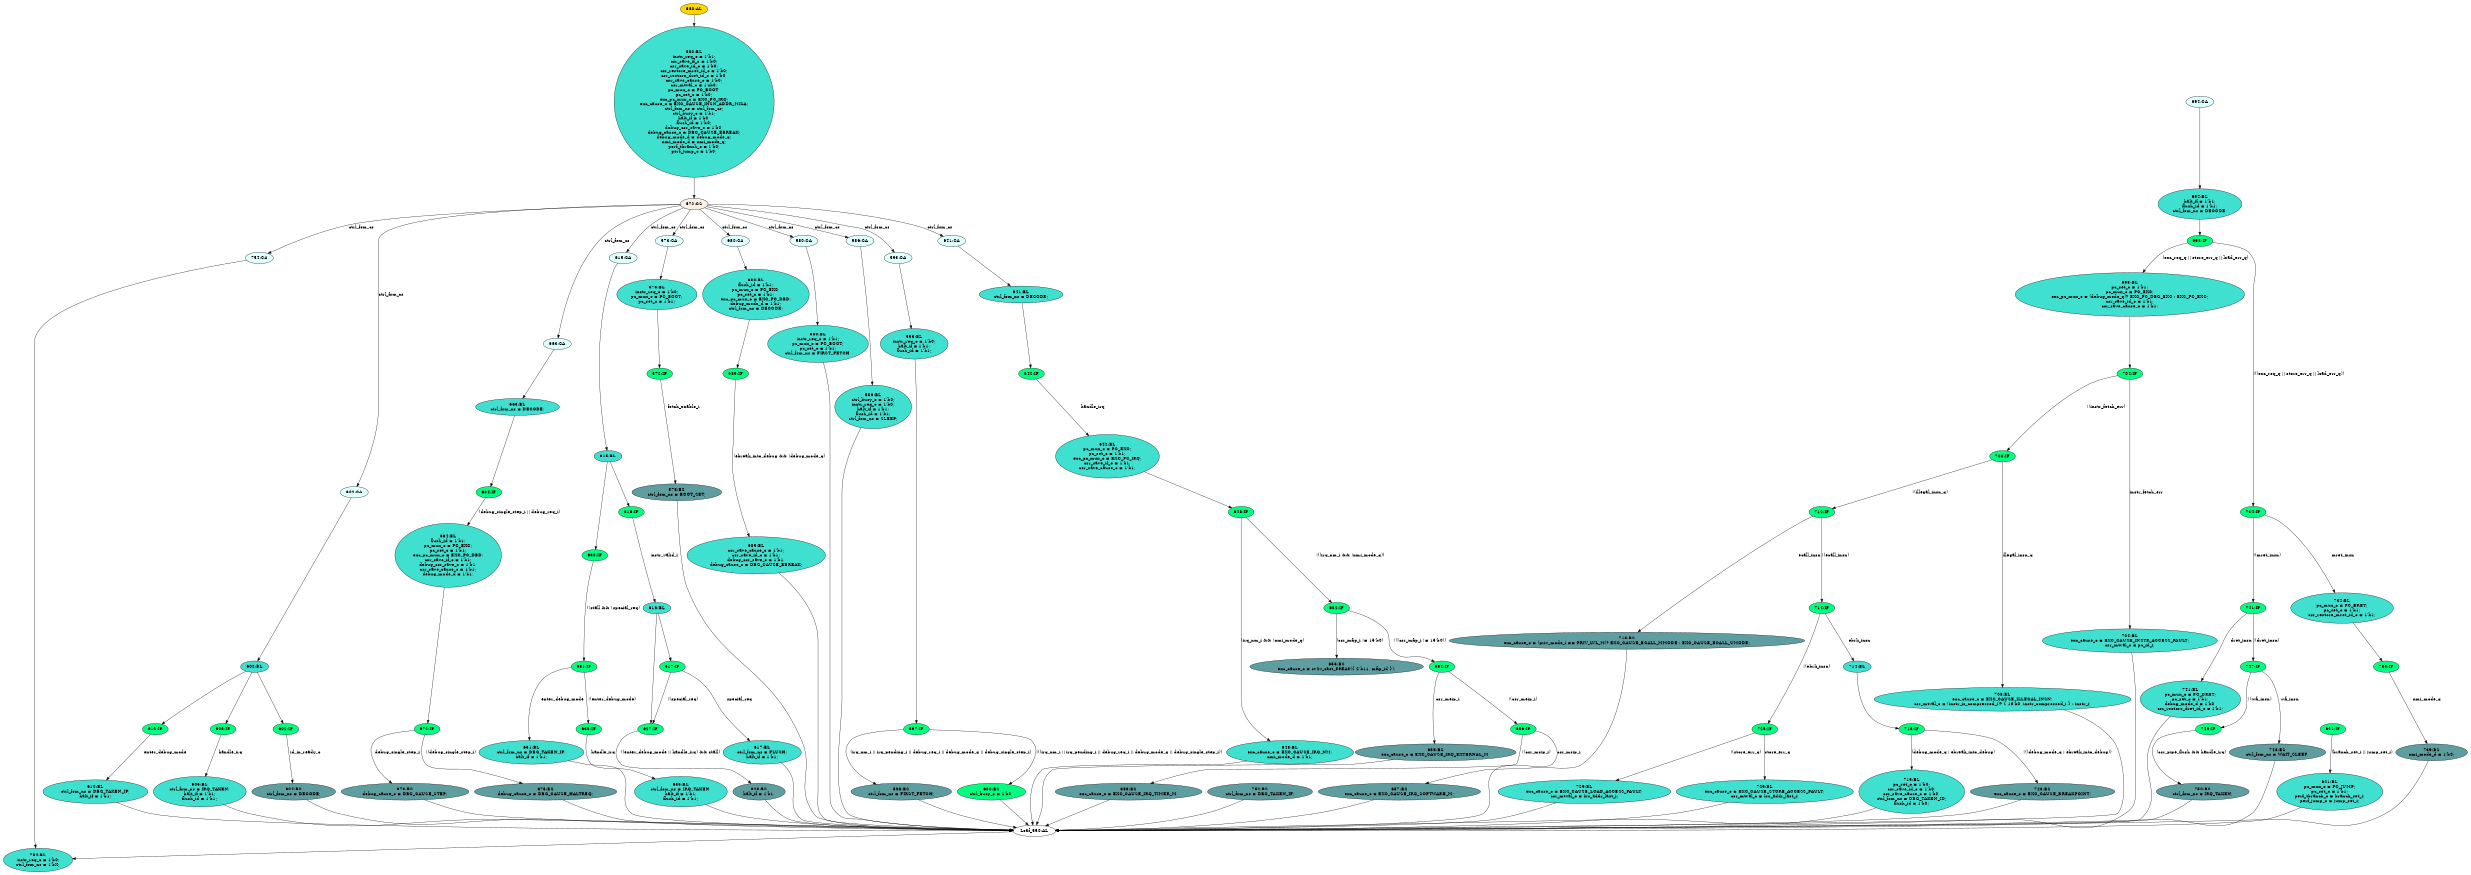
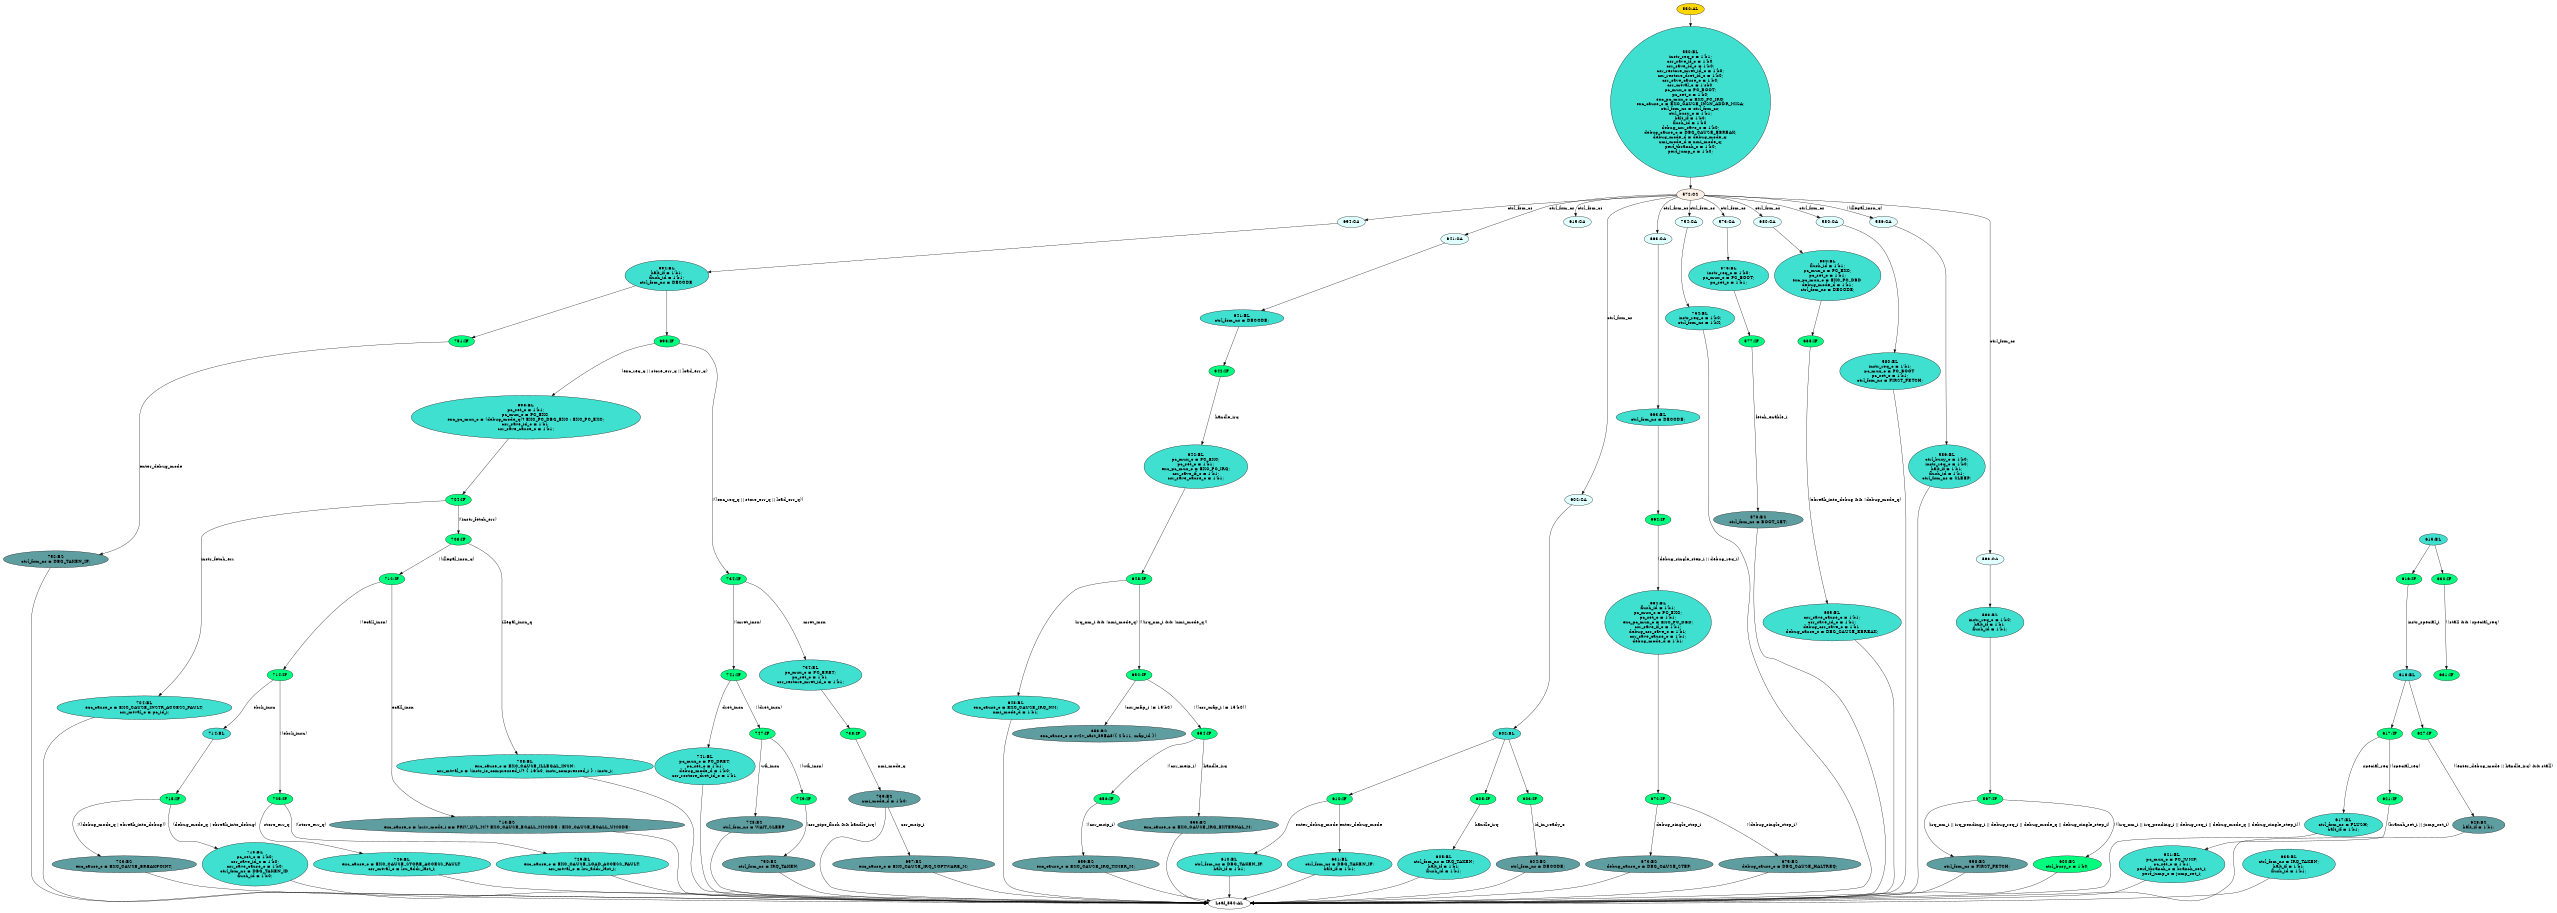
none -> (1522, 205)
(827, 227) -> (1865, 208)
none -> (462, 341)
(600, 354) -> none
(660, 374) -> (1752, 341)
(664, 555) -> (2424, 622)
(535, 692) -> (1340, 827)
(663, 697) -> (2390, 765)
(1448, 699) -> (1215, 766)
(286, 729) -> (1530, 799)
(589, 729) -> none
(1513, 769) -> (898, 830)
(544, 845) -> (1863, 886)
